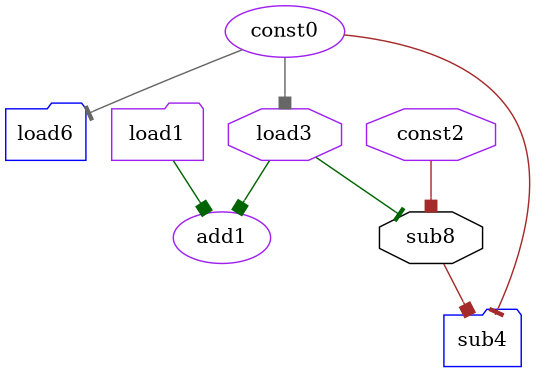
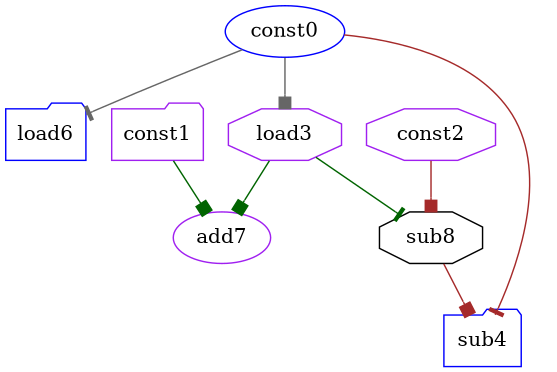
(285, 32) -> (285, 32)
(158, 135) -> (158, 135)
(222, 238) -> (222, 238)
